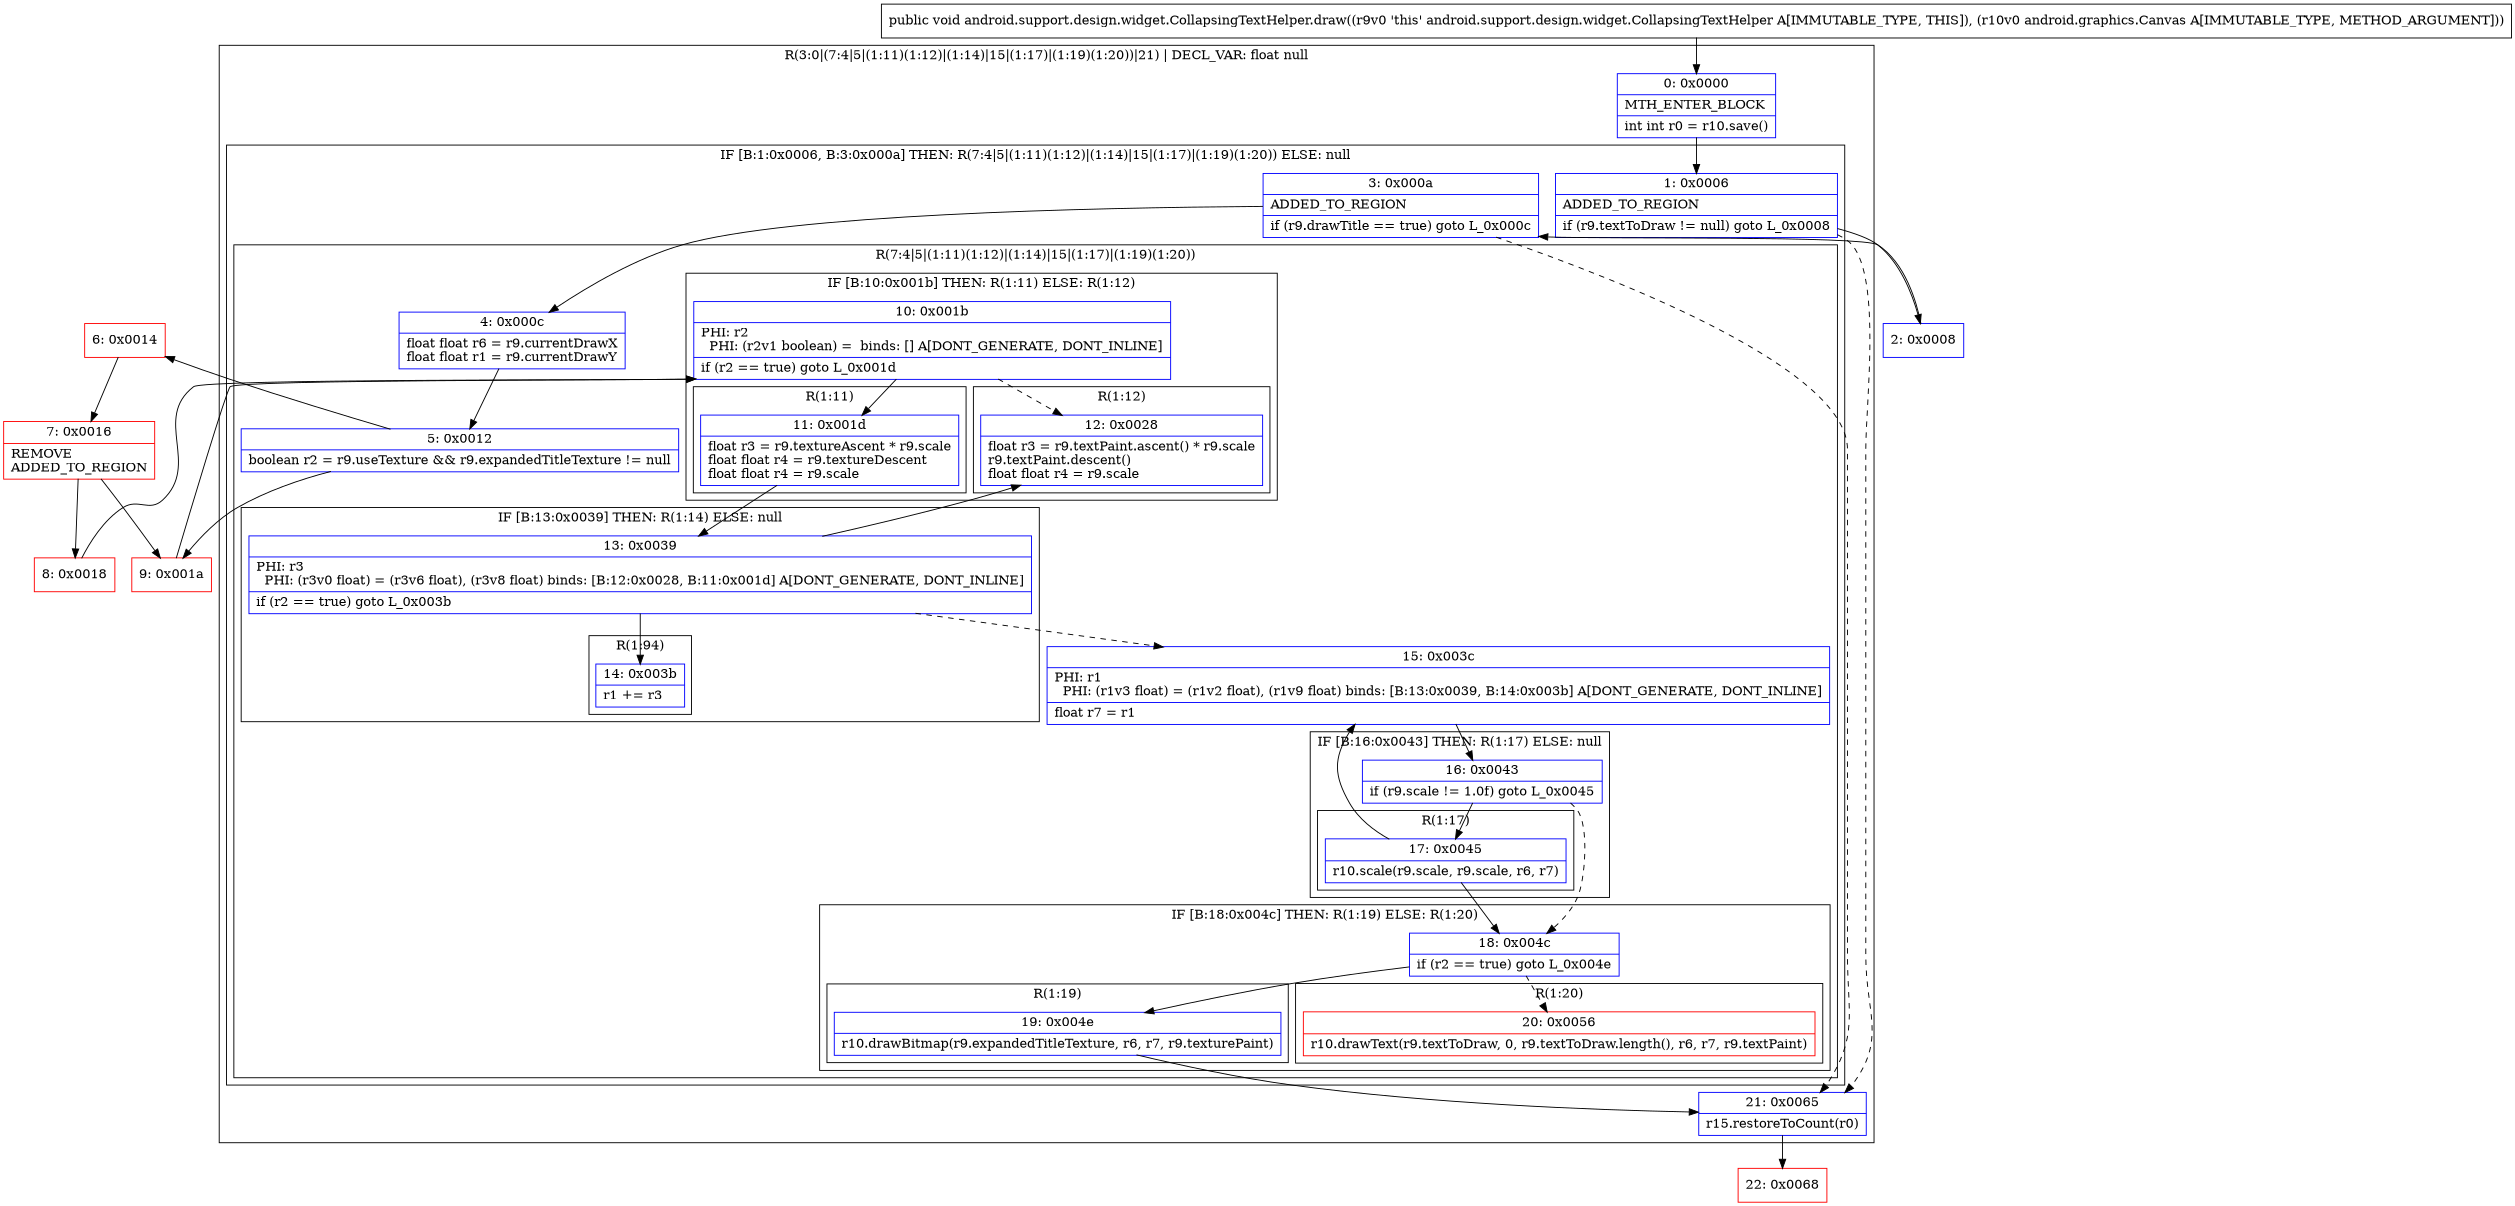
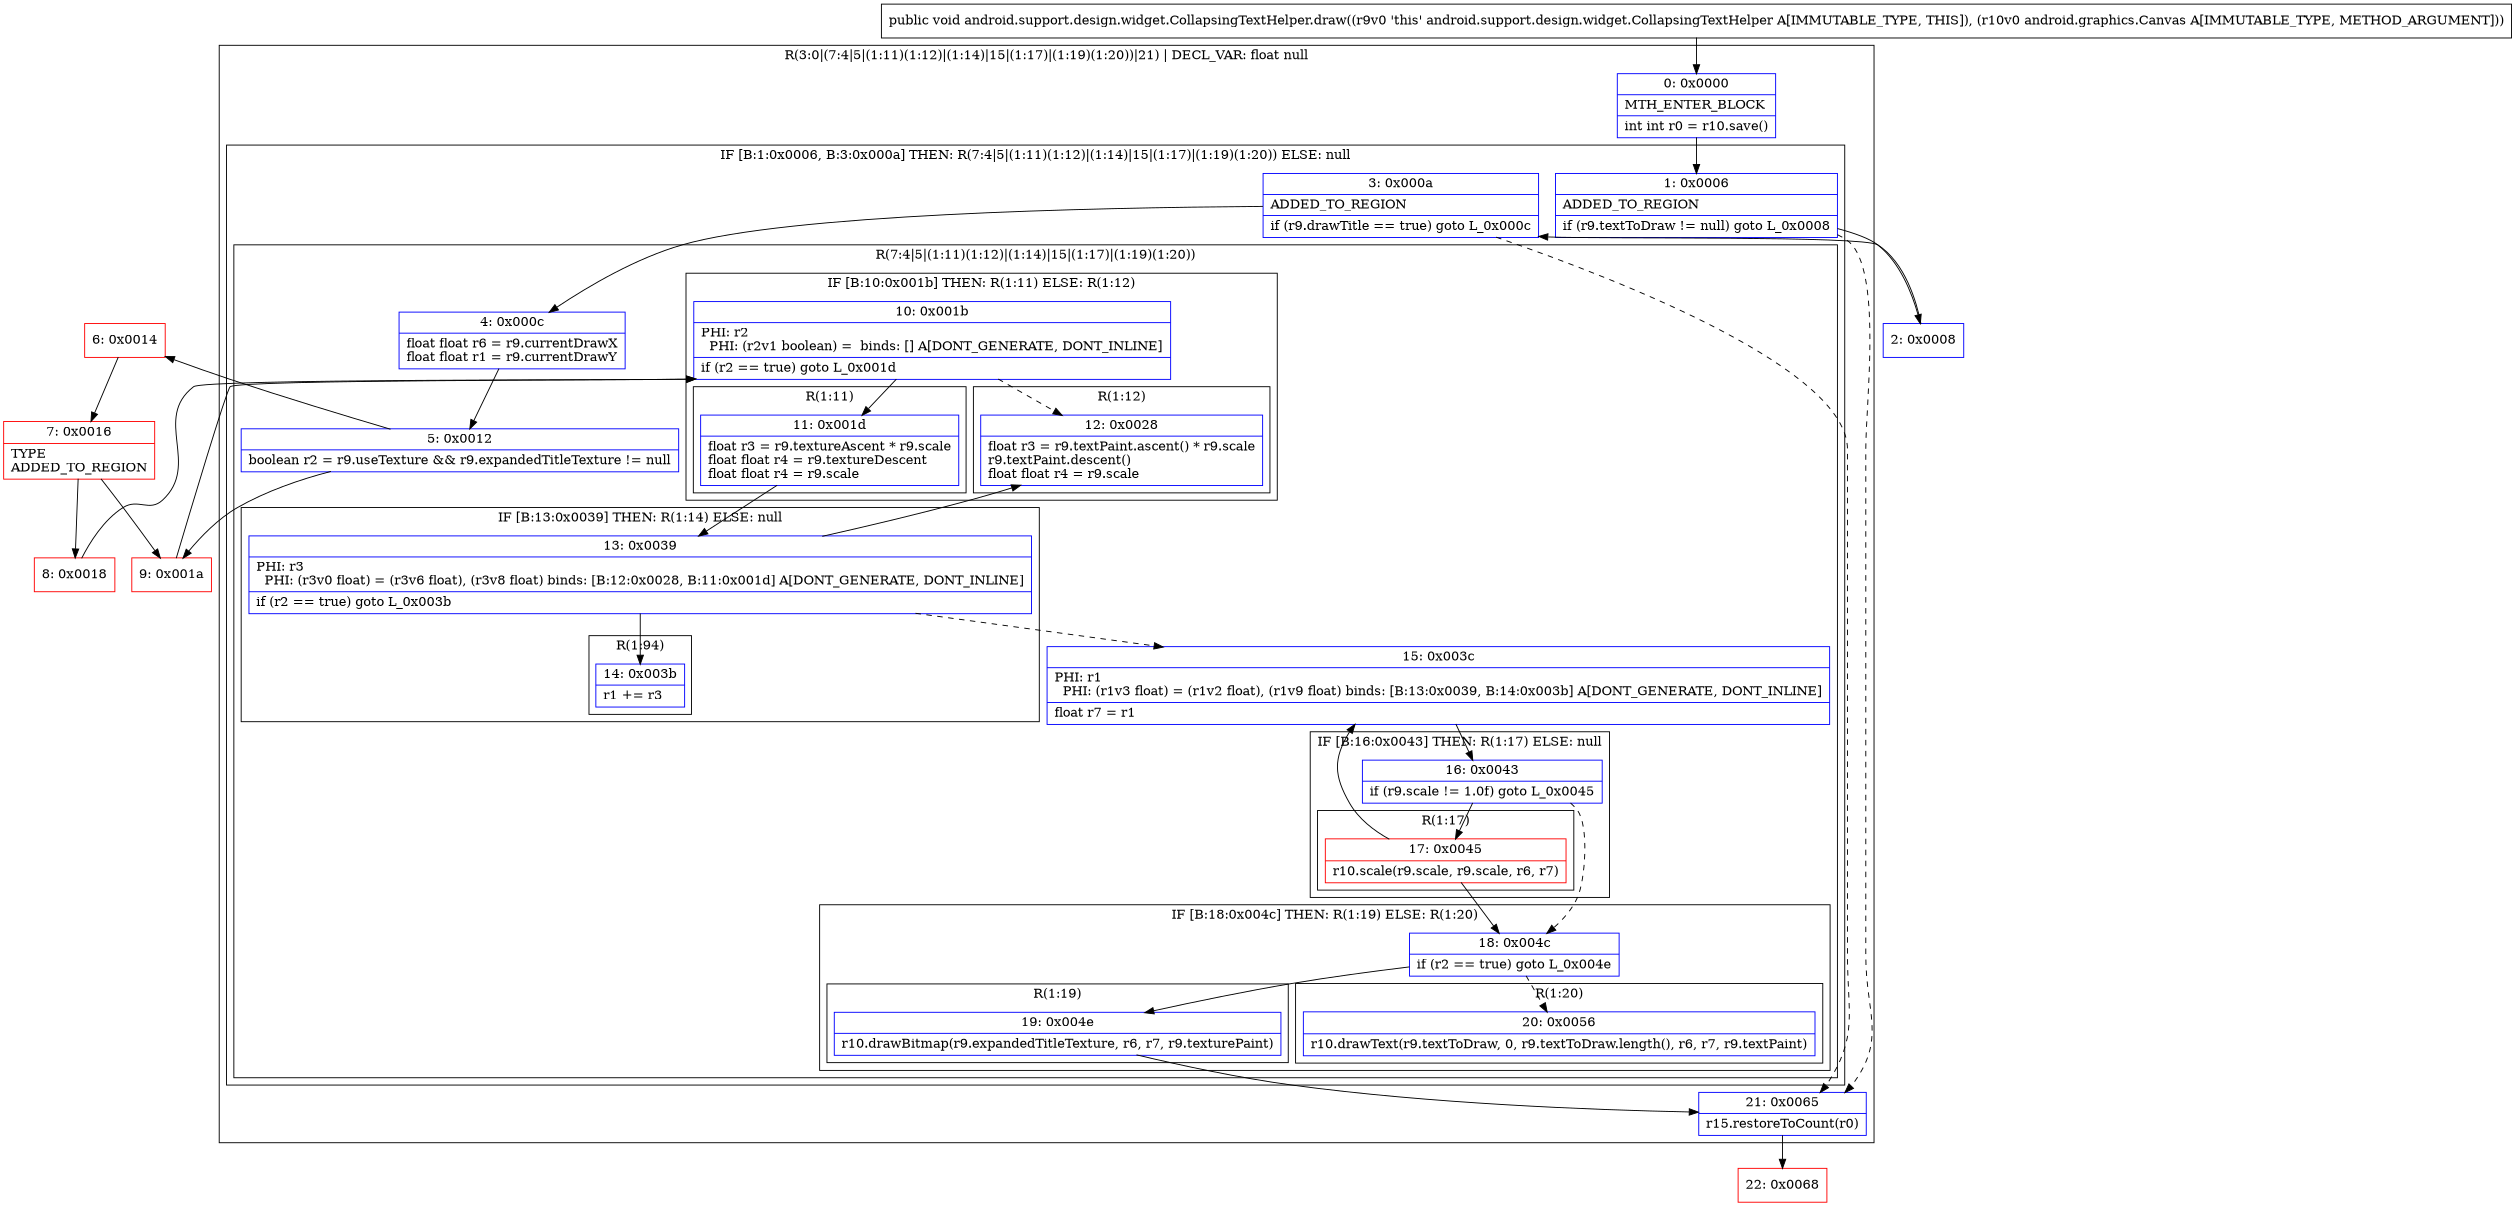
(42, 454) -> (29, 454)
(1446, 861) -> (1446, 861)
(1559, 1034) -> (1559, 1034)
